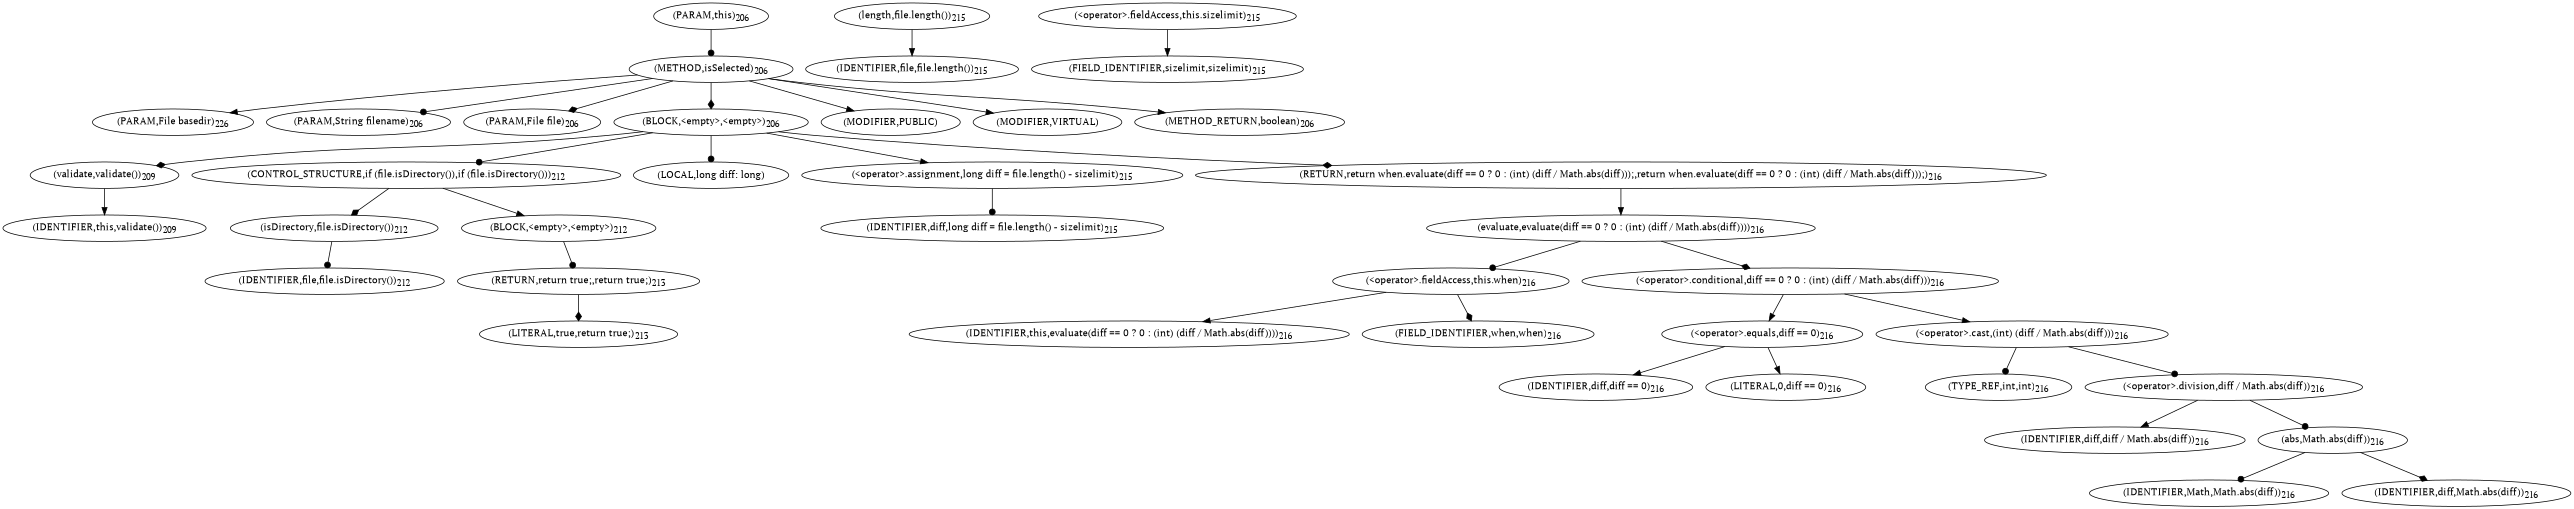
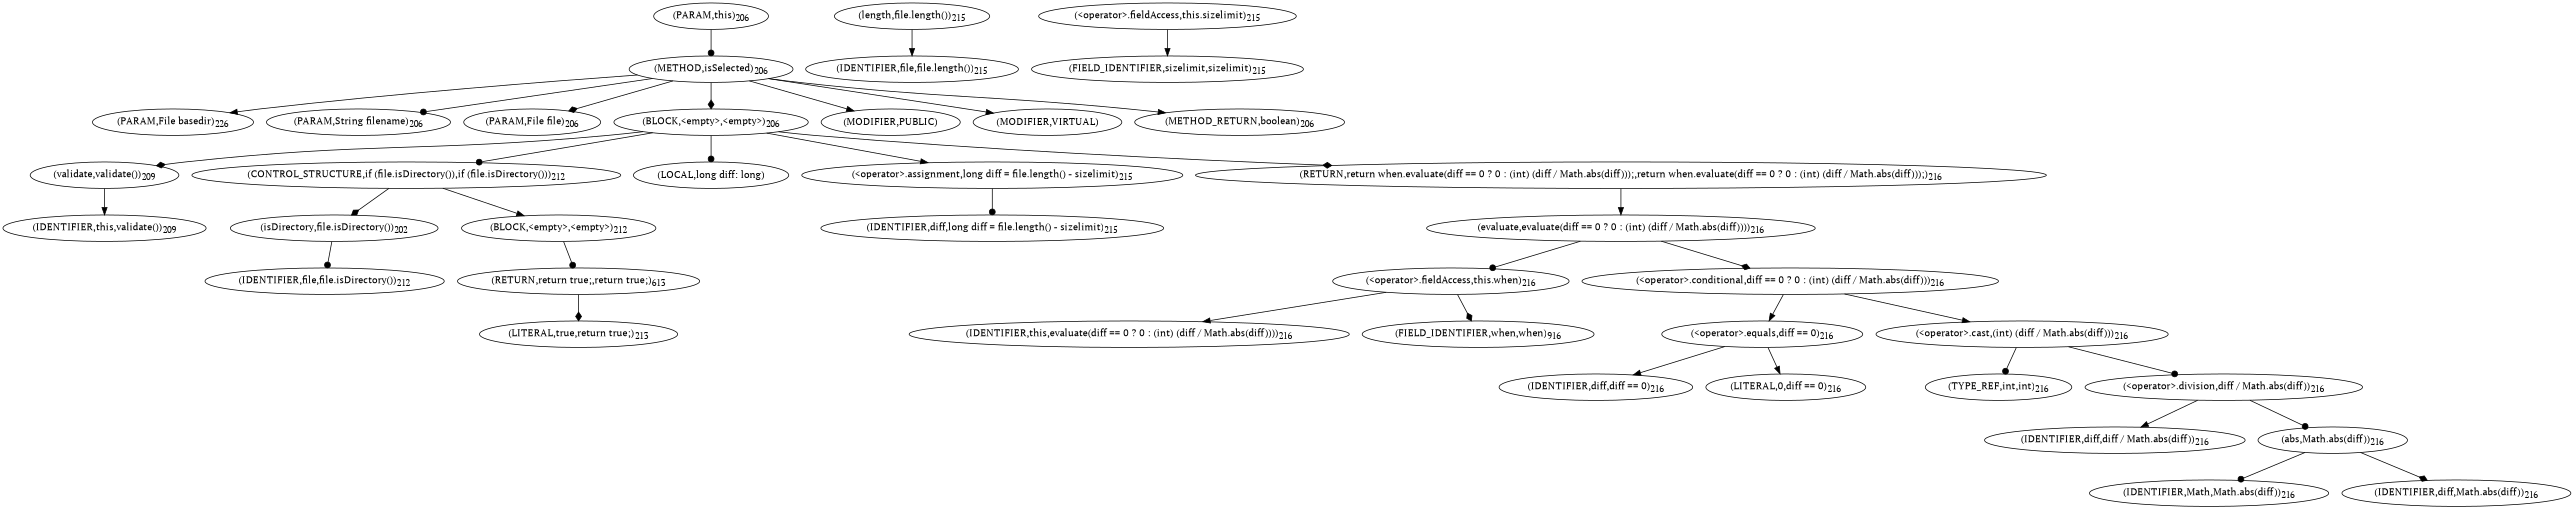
(401, 227) -> (401, 227)
(659, 280) -> (659, 280)
(1554, 333) -> (1554, 333)
